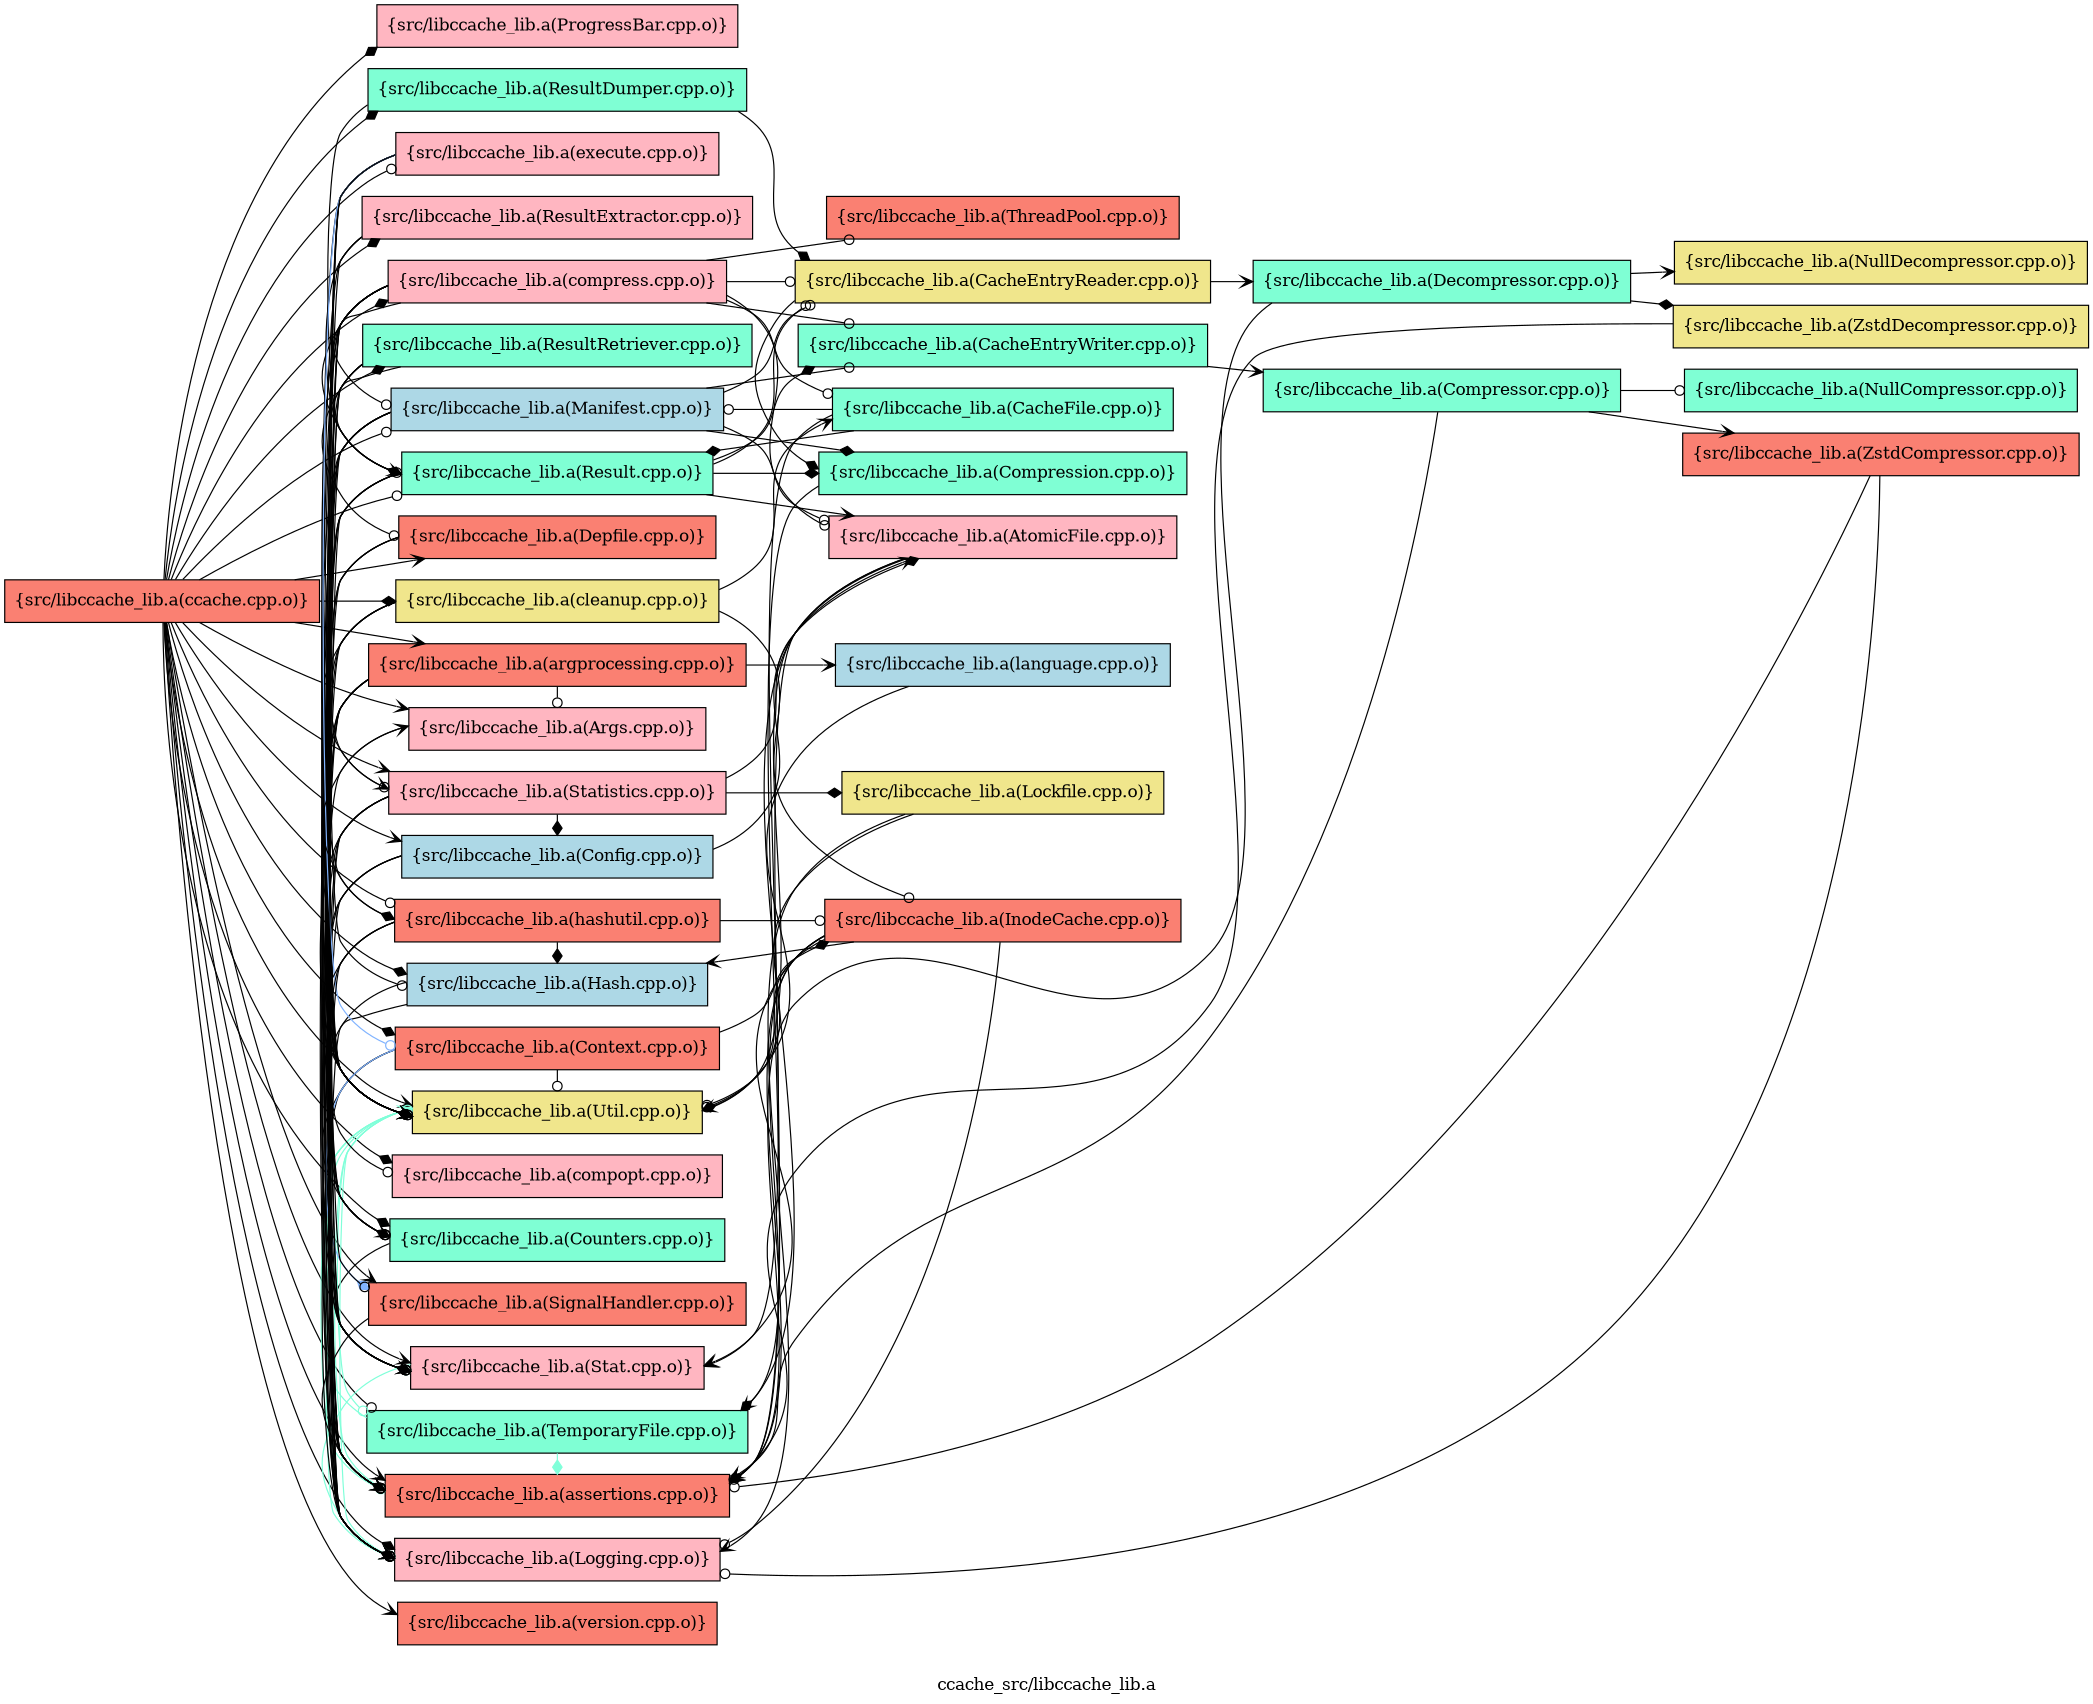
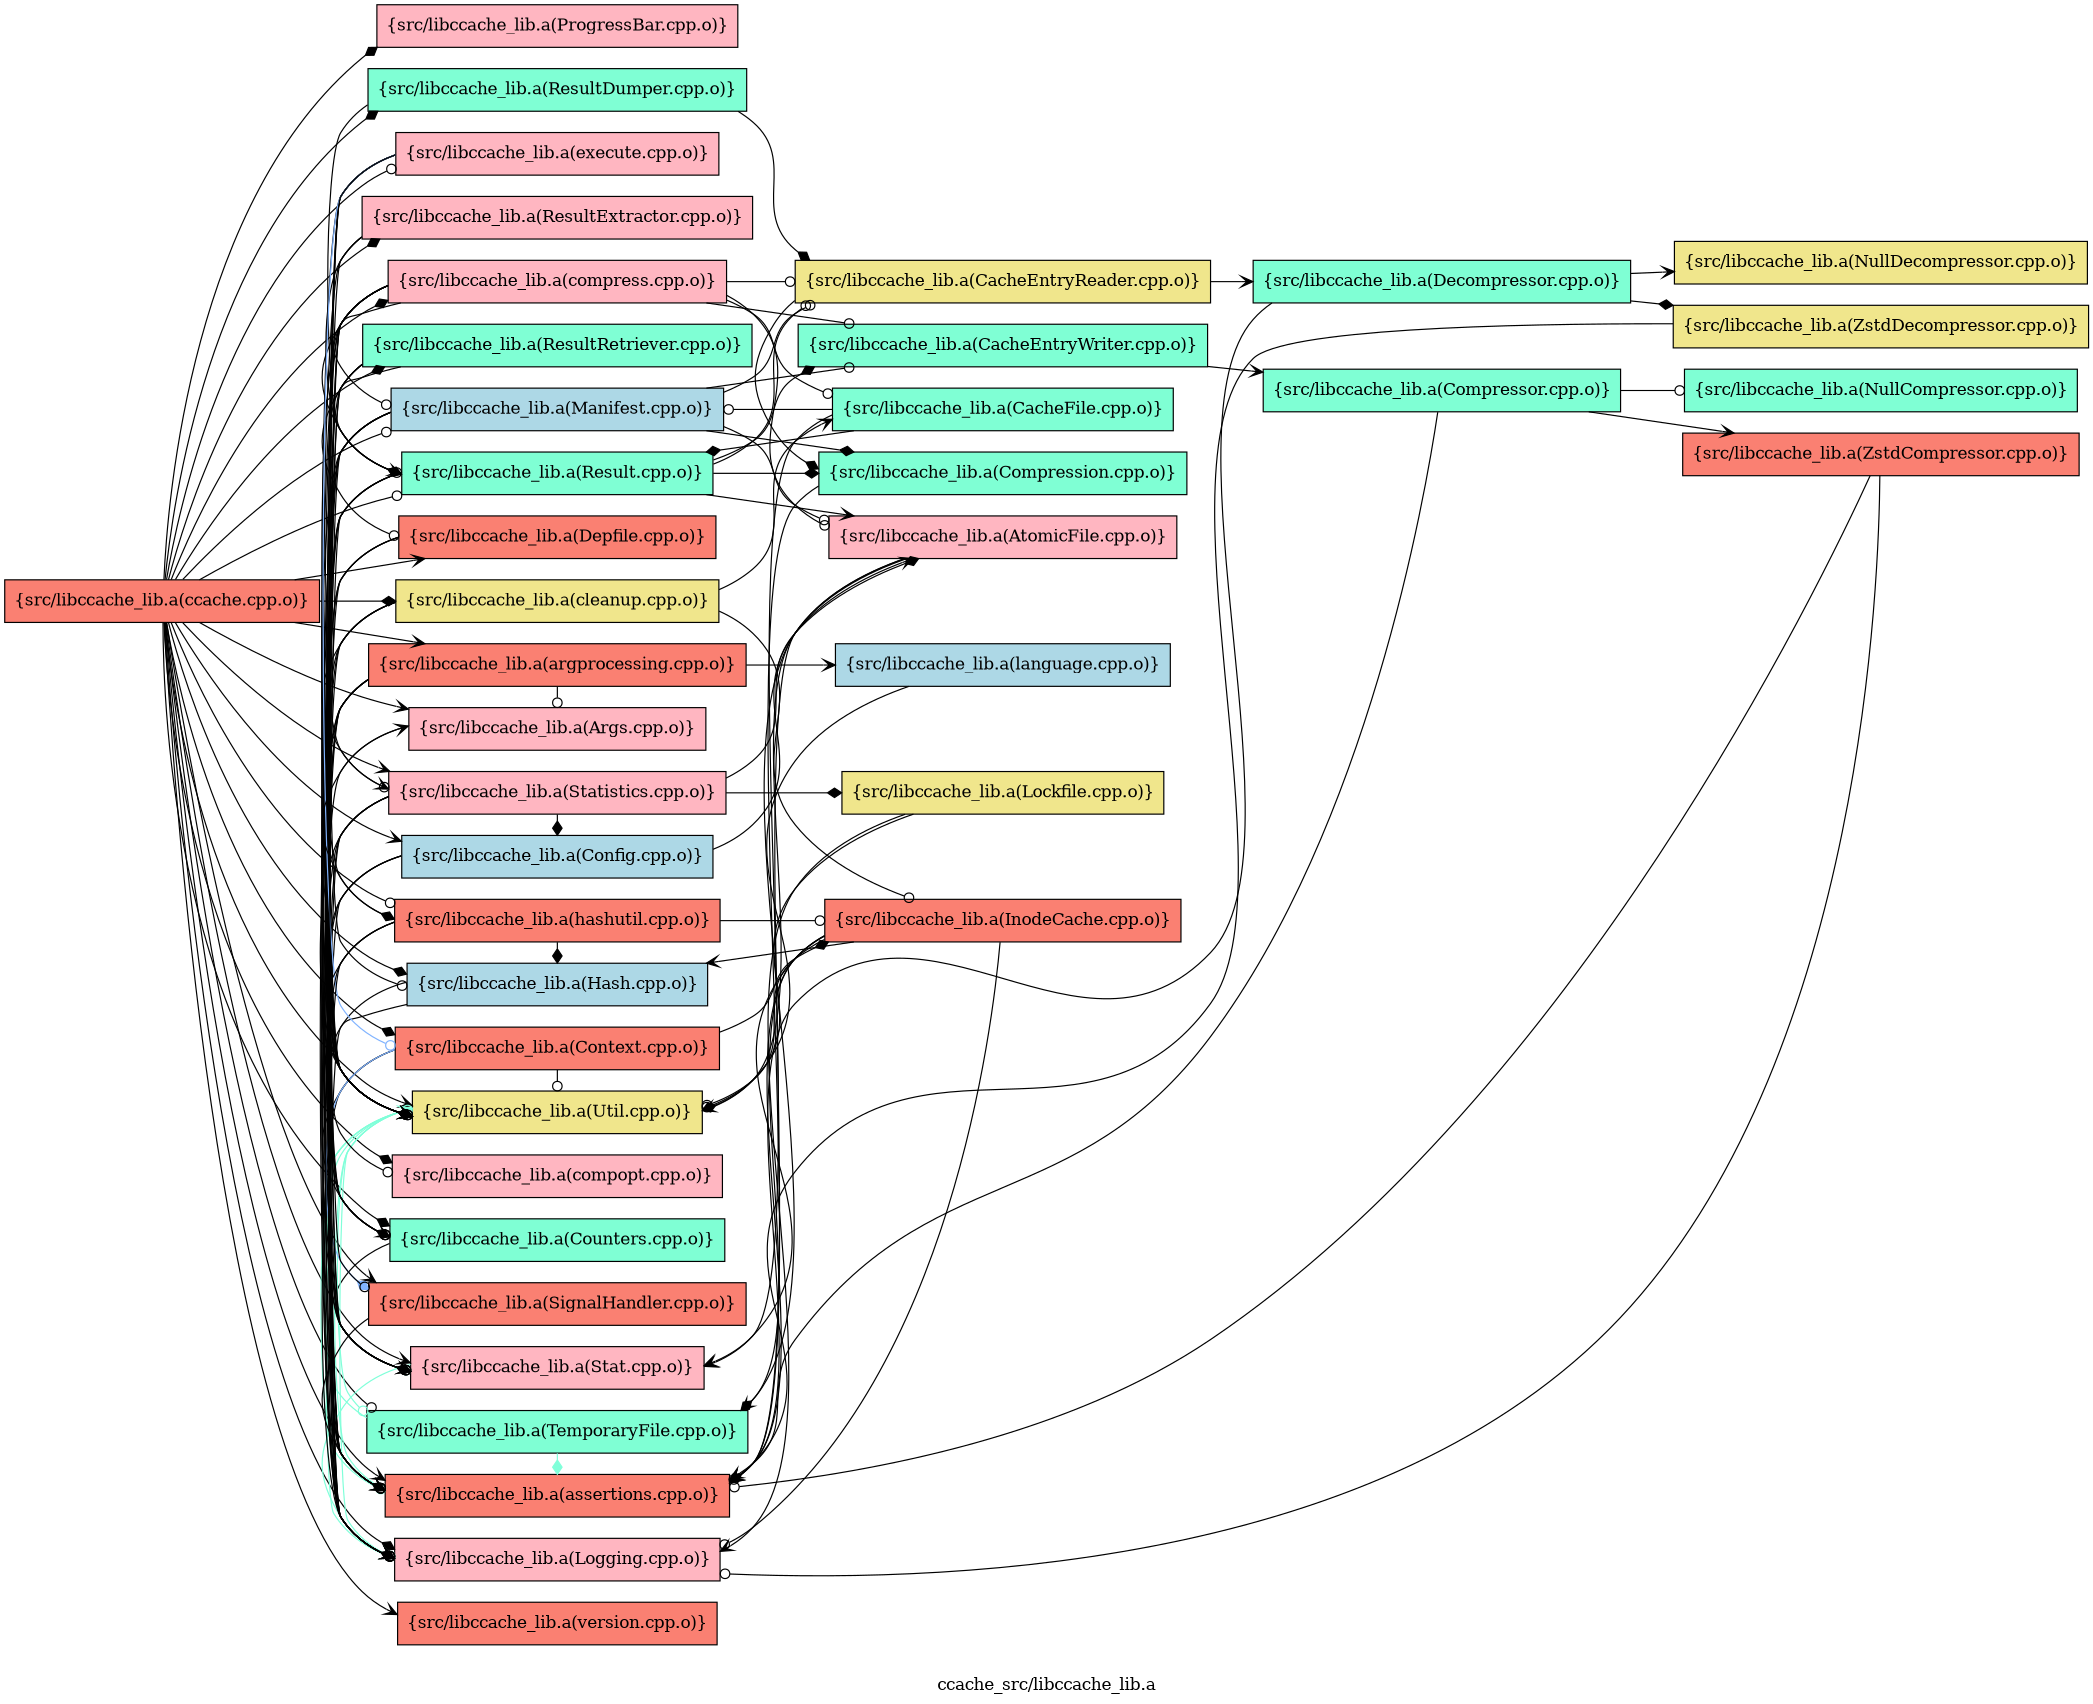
(1003, 218) -> none
